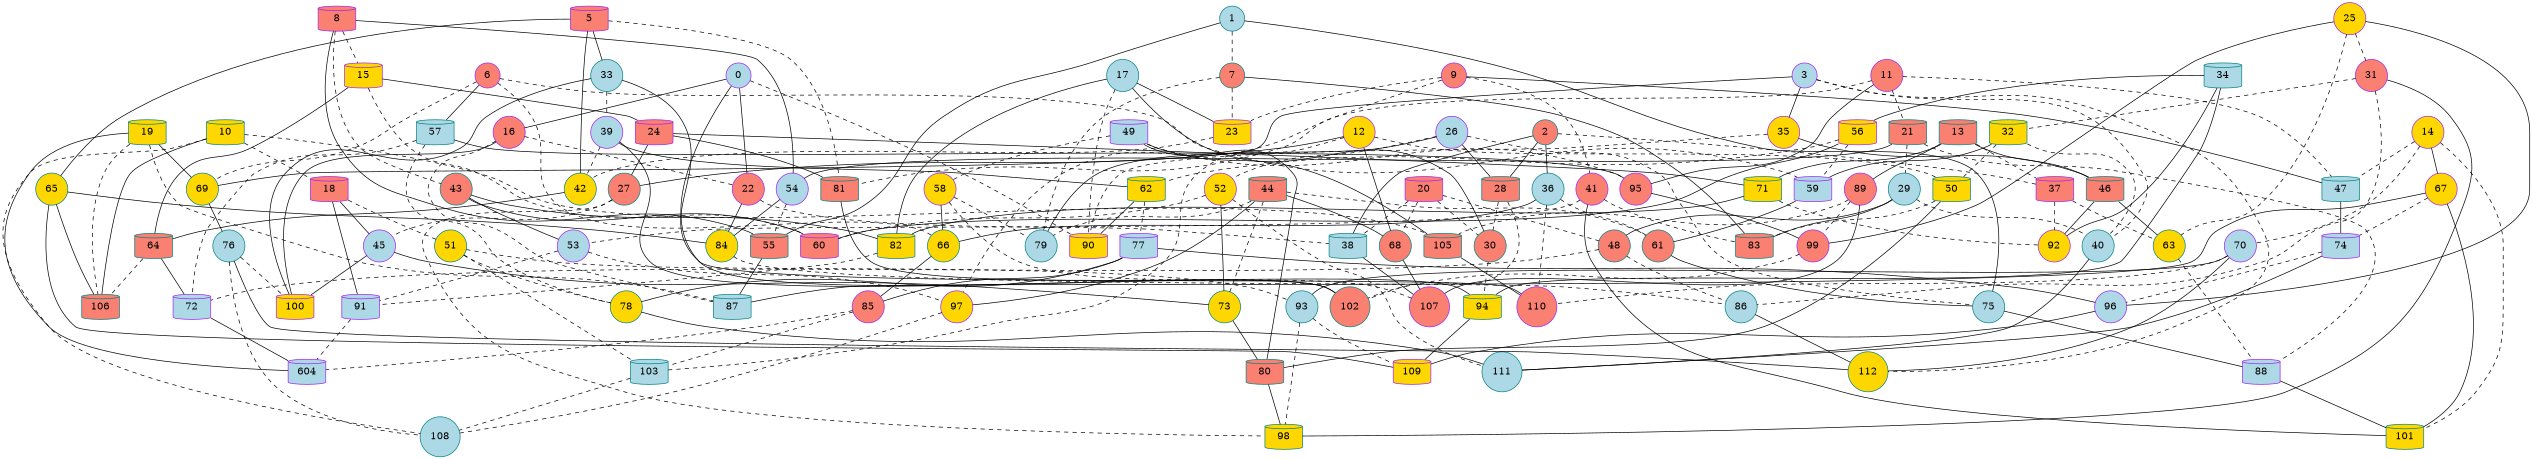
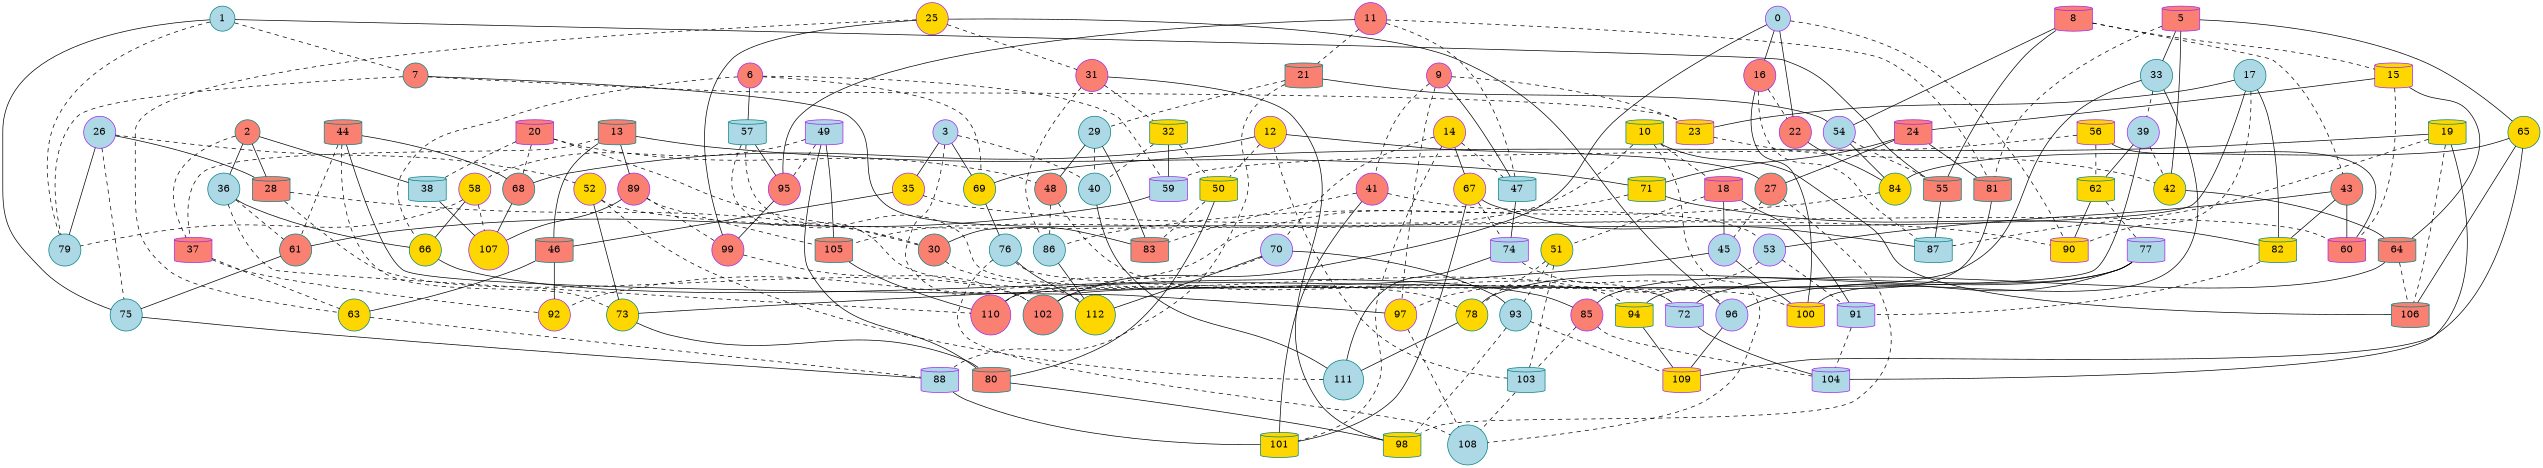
(2223, 75) -> none
(1197, 216) -> (76, 91)
(1172, 231) -> none
(1430, 307) -> (489, 250)
(307, 372) -> (1831, 380)
